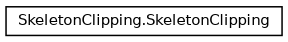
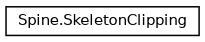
(144, 21) -> (103, 21)
